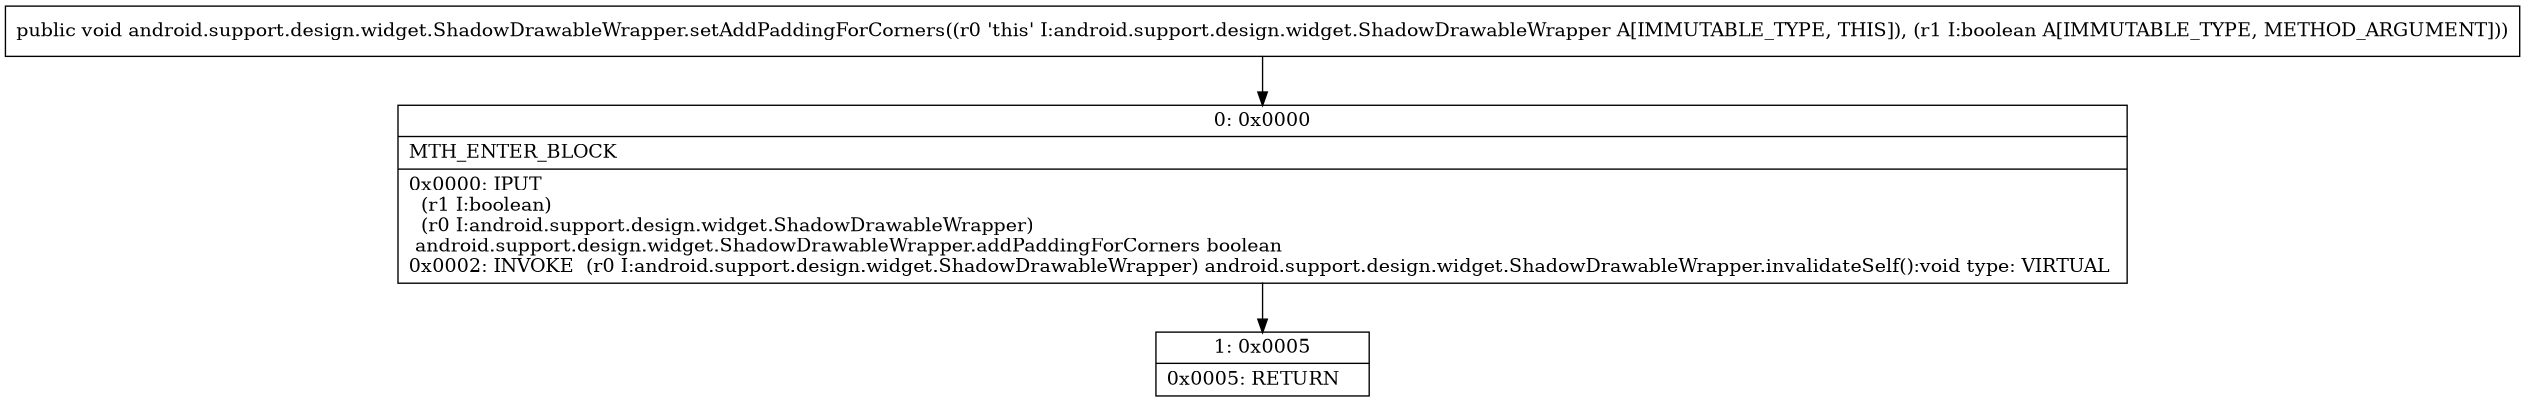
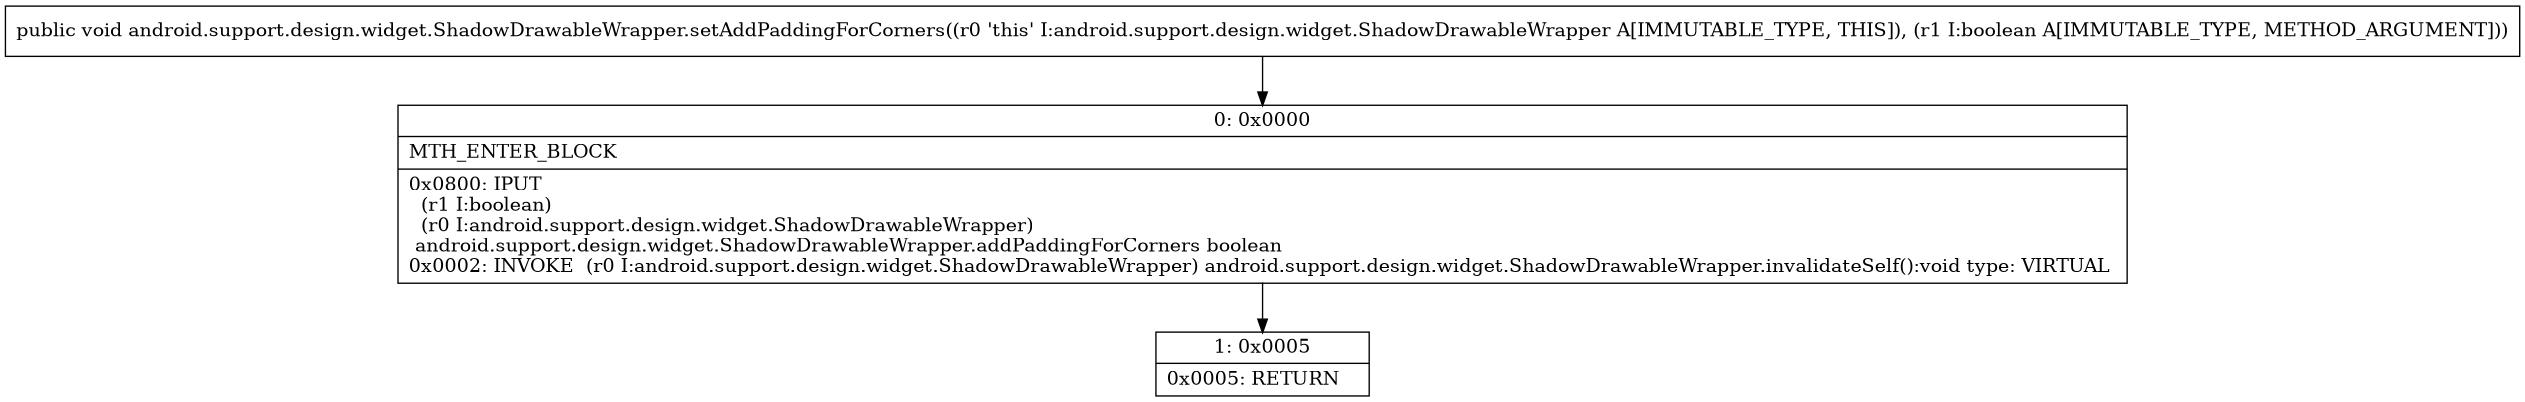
(482, 185) -> (482, 185)
